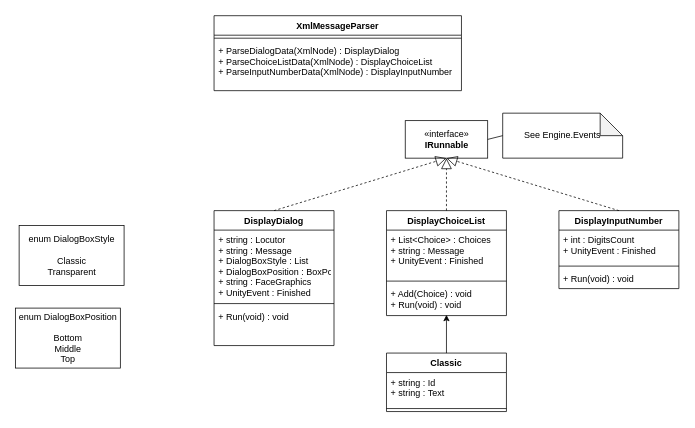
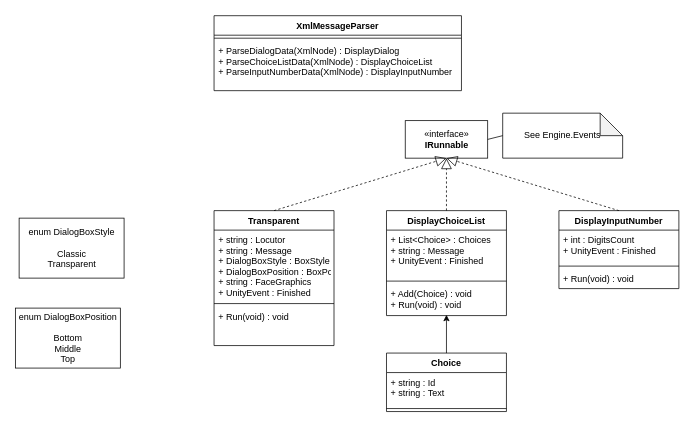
(274, 221) -> (274, 221)
(258, 240) -> (258, 240)
(72, 255) -> (72, 248)
(446, 363) -> (446, 363)
